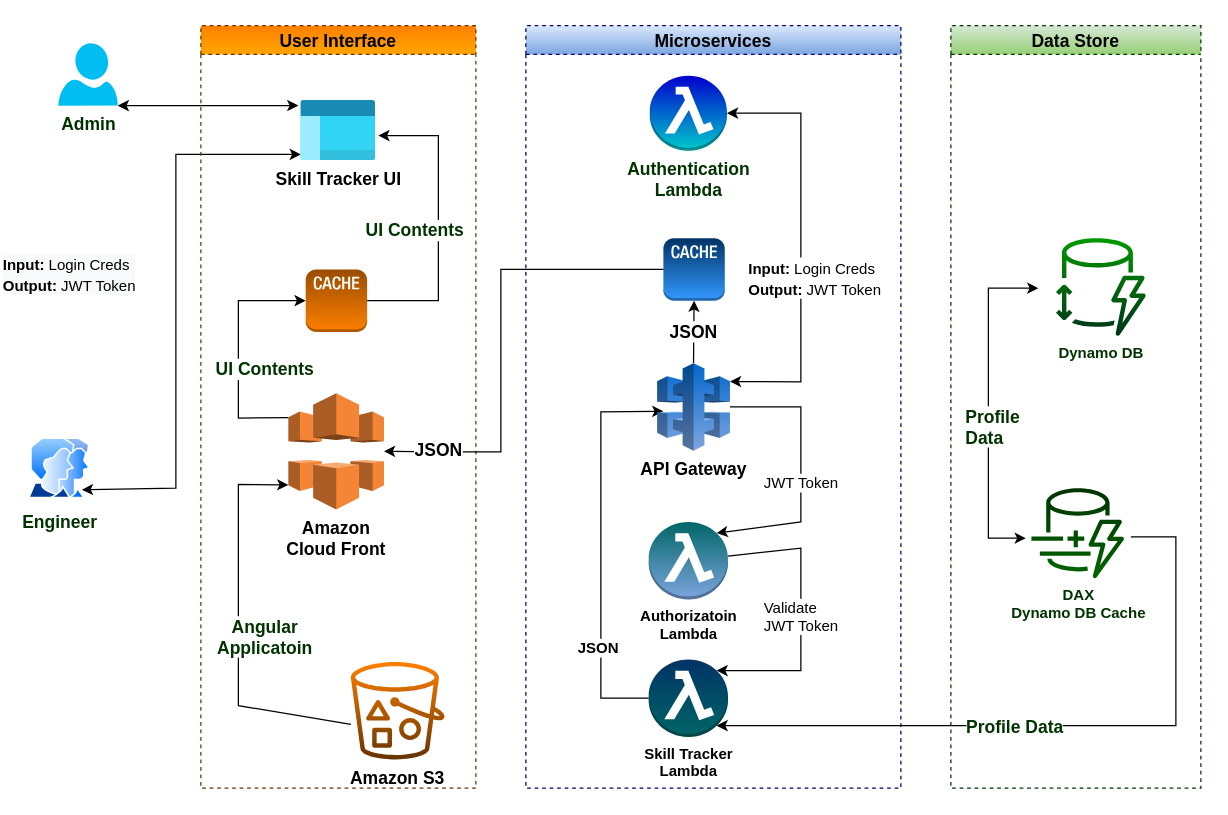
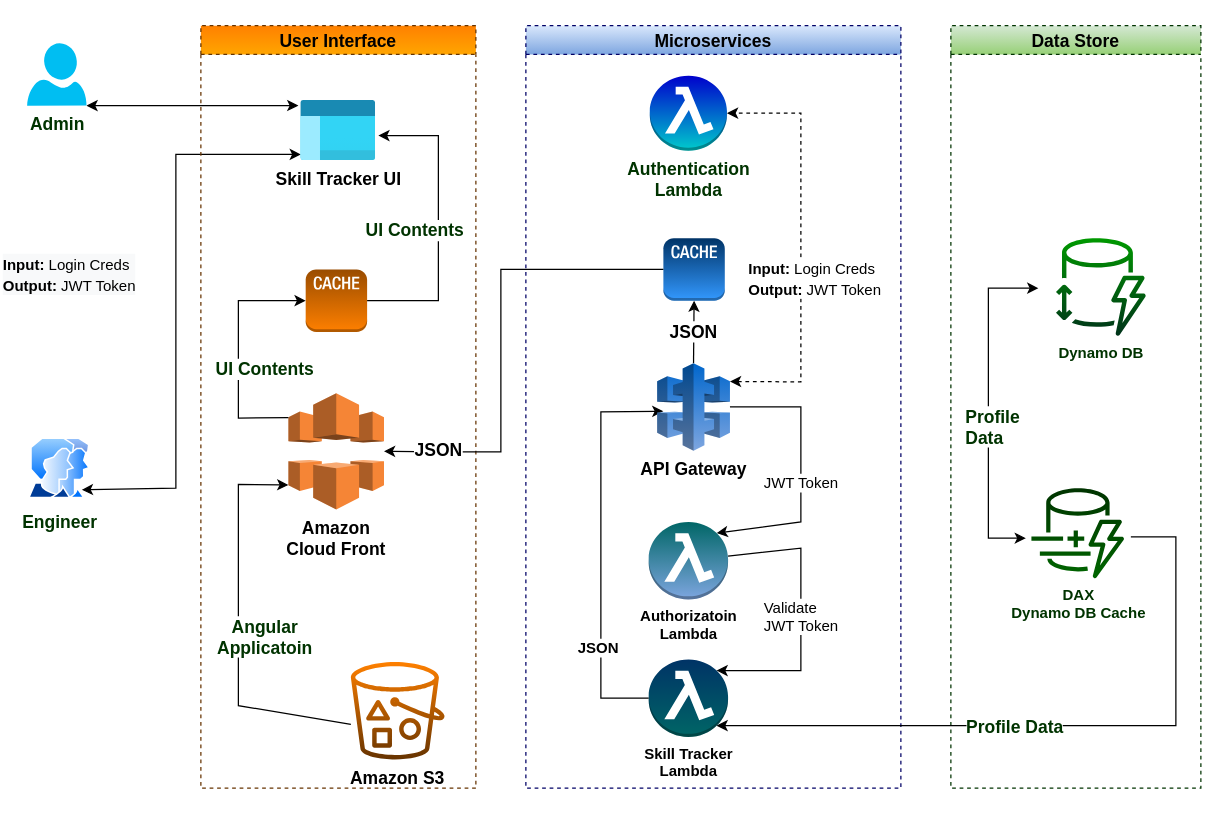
(88, 74) -> (57, 74)
(801, 151) -> (801, 151)
